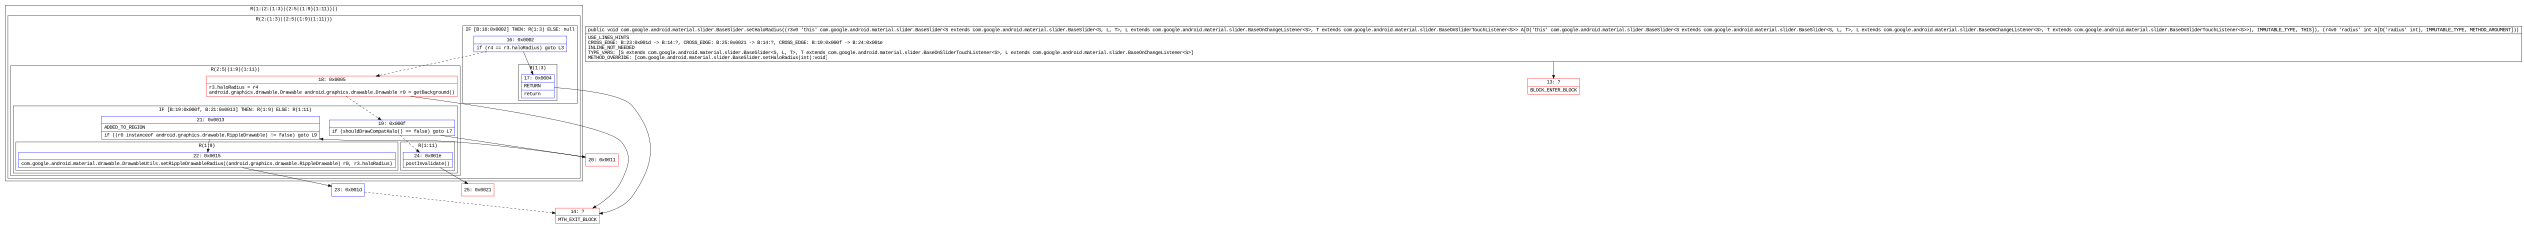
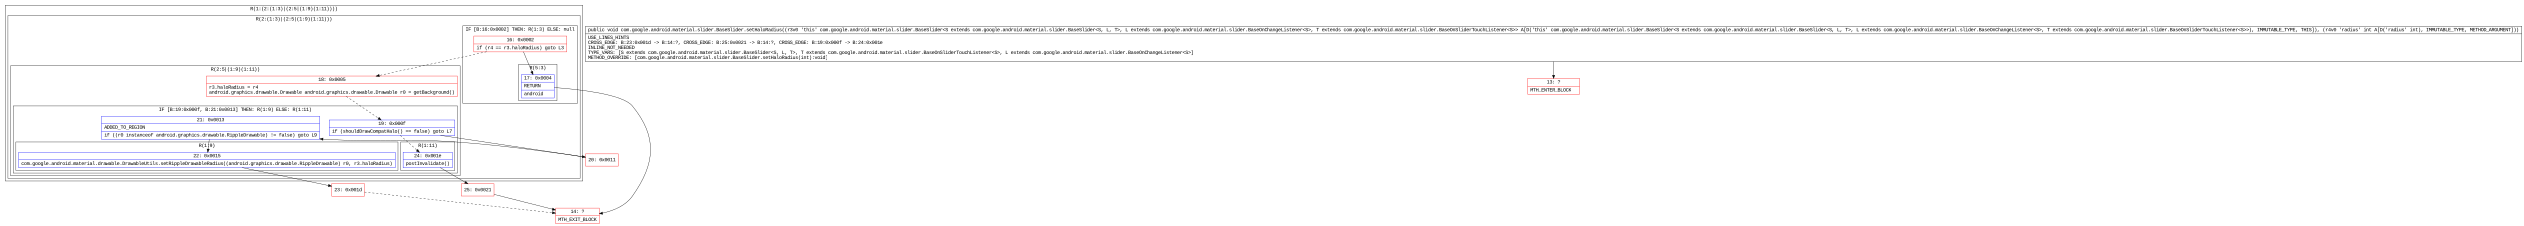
(520, 44) -> (520, 44)
(538, 68) -> (538, 68)
(1554, 90) -> (1551, 90)
(532, 94) -> (534, 94)
(556, 120) -> (523, 202)
(348, 190) -> (348, 190)
